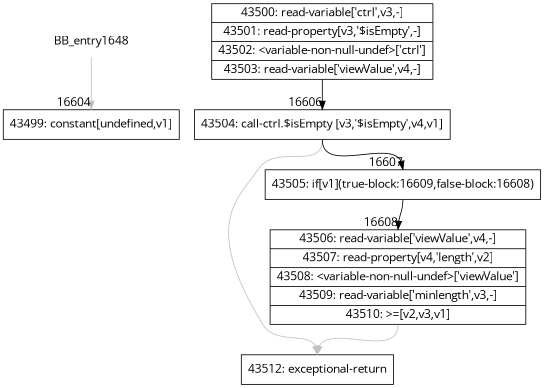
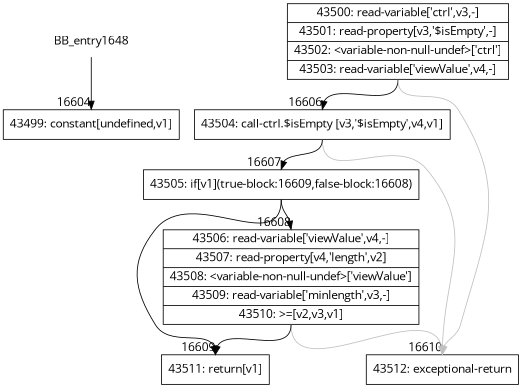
(91, 79) -> (91, 79)
none -> (488, 193)
none -> (215, 370)
